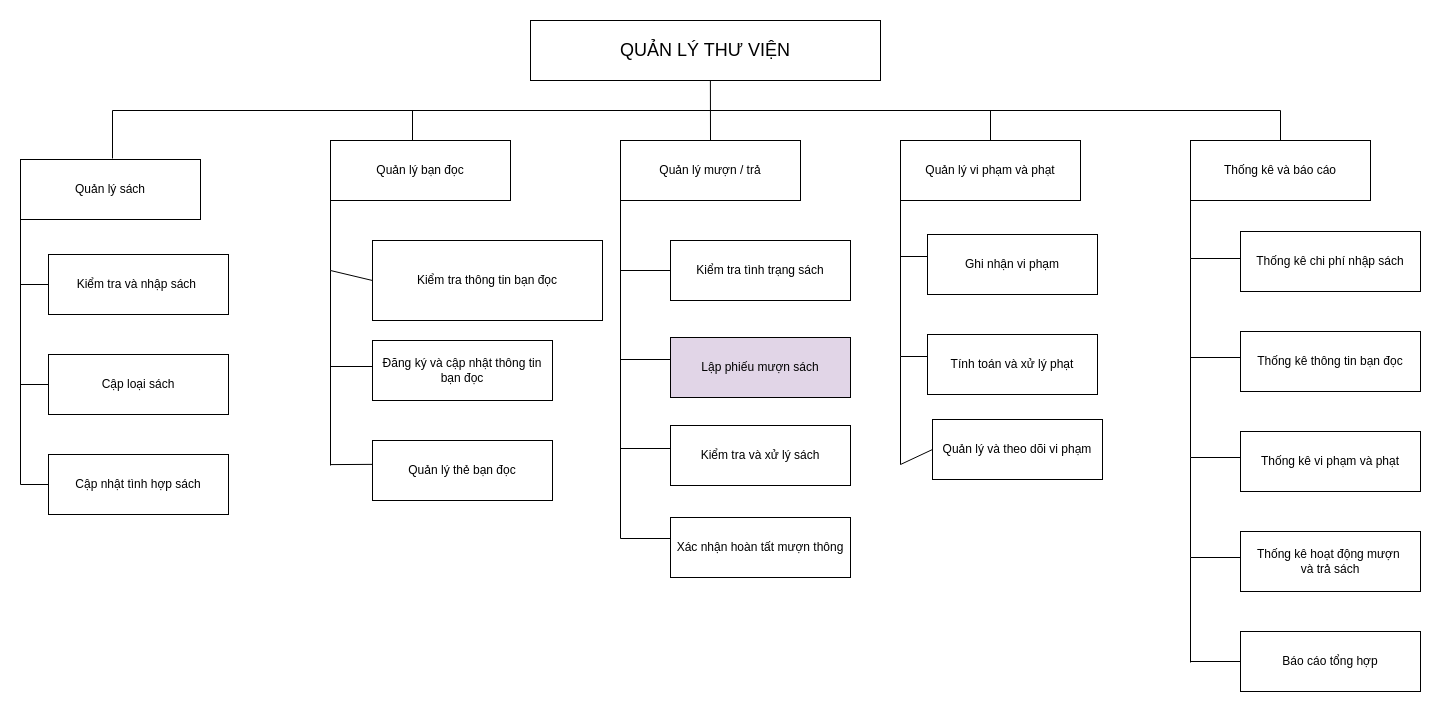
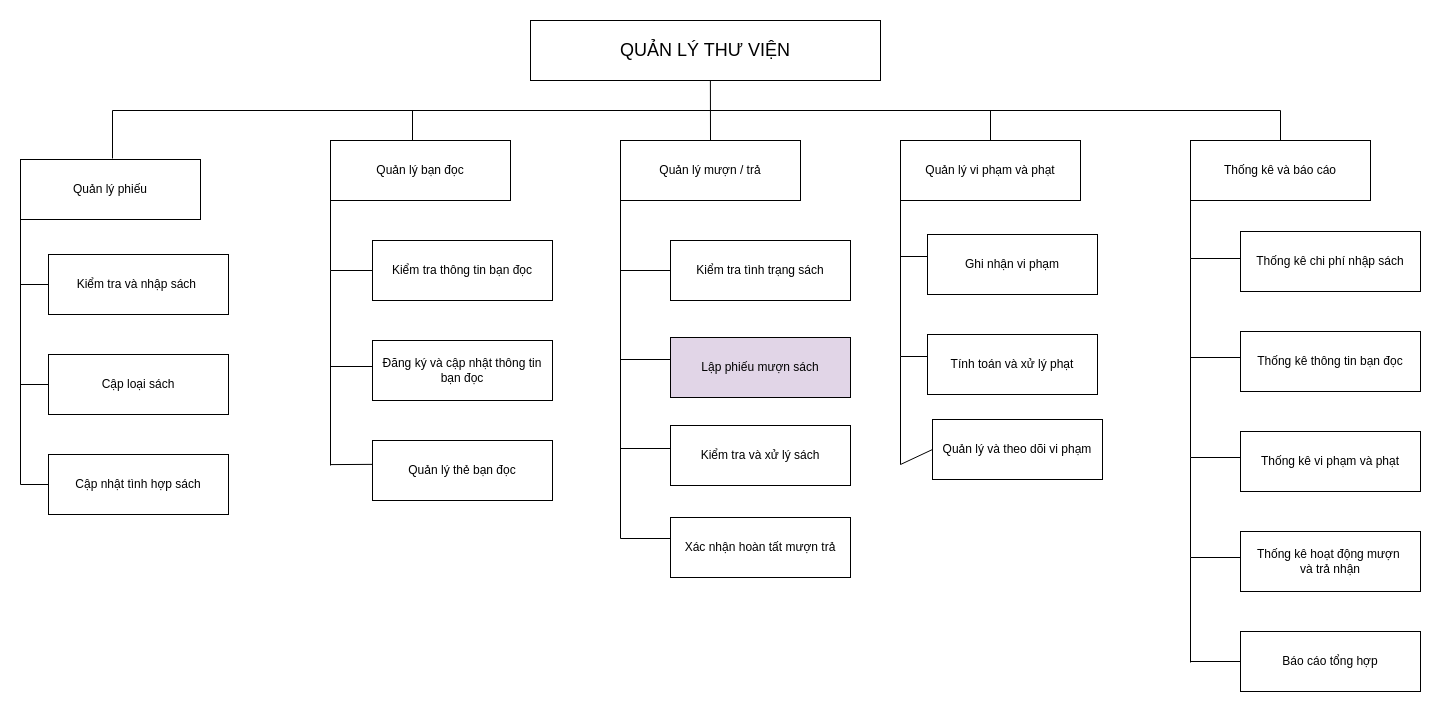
(111, 190) -> (111, 190)
(488, 281) -> (463, 271)
(761, 548) -> (761, 548)
(1331, 562) -> (1331, 562)
